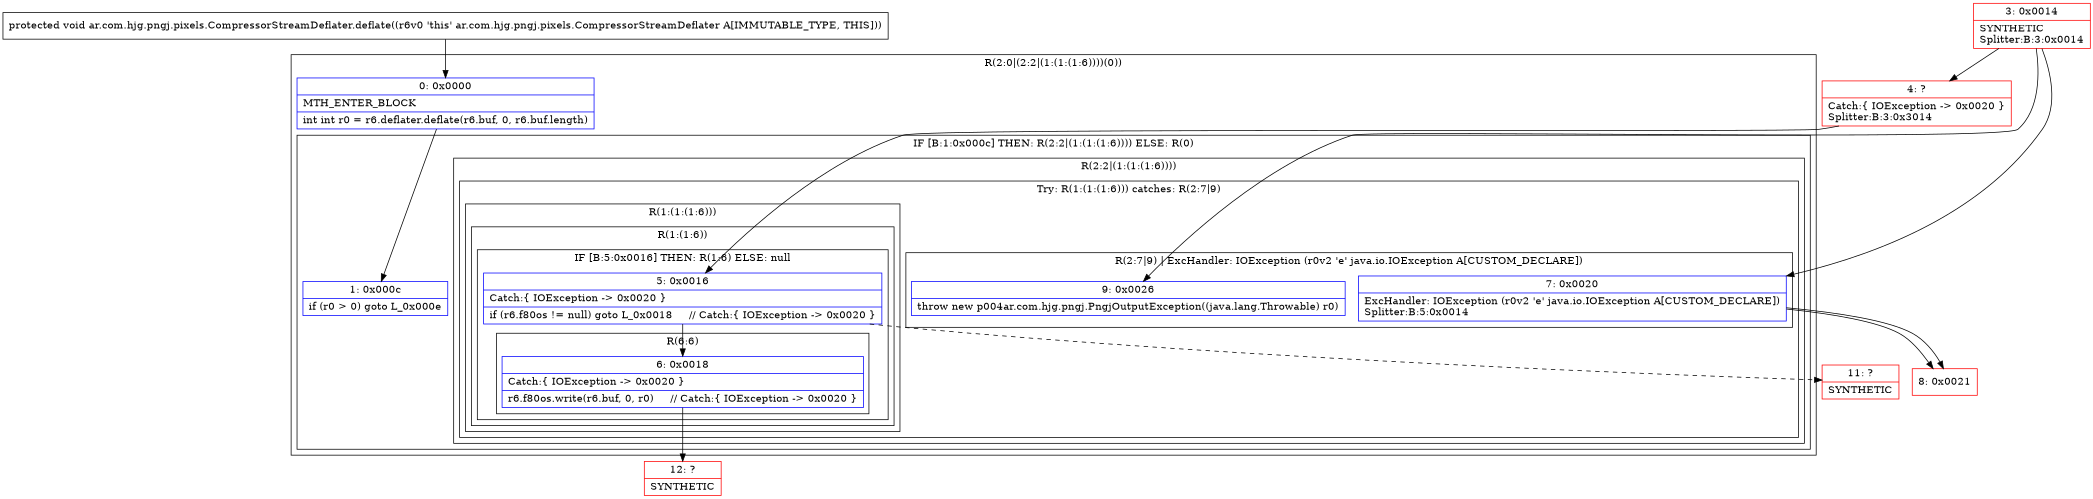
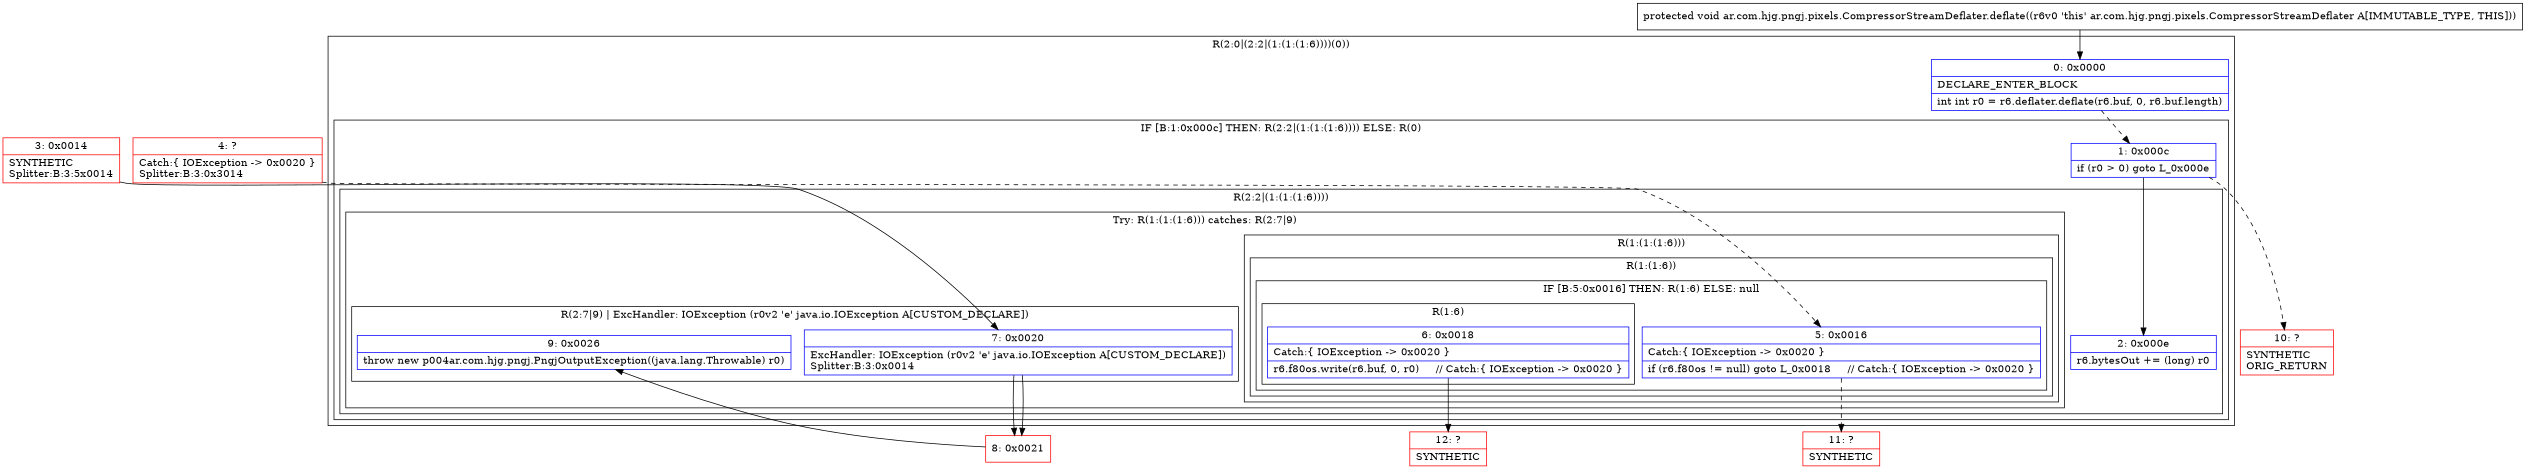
(2032, 40) -> (61, 174)
(1977, 63) -> none
(360, 103) -> (2008, 85)
(1253, 131) -> (976, 185)
(1829, 135) -> (828, 431)
(410, 202) -> (2114, 125)
(1417, 312) -> (863, 366)
(683, 338) -> none
(683, 342) -> (1448, 312)
none -> (2144, 352)
none -> (2287, 352)
